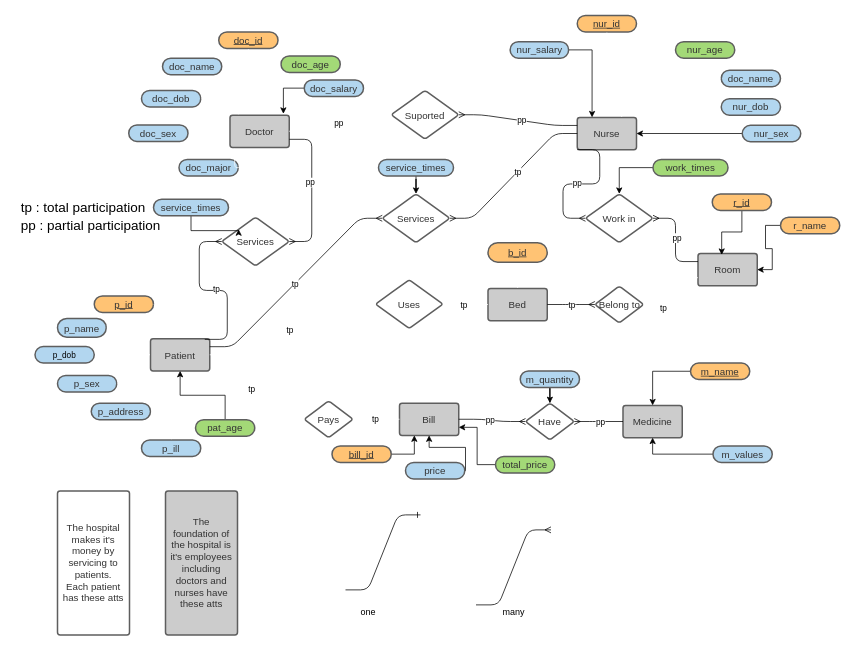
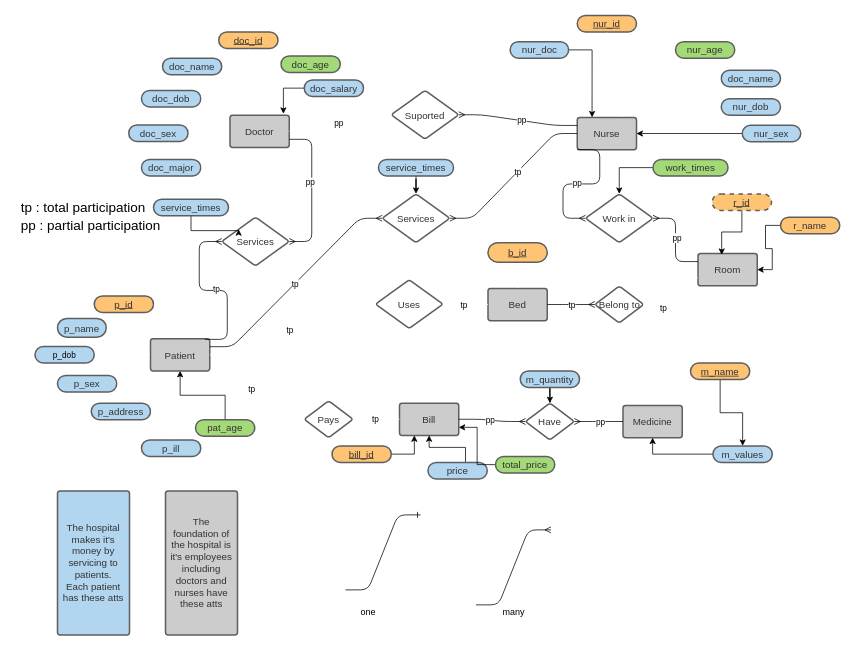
(540, 50) -> (540, 50)
(209, 168) -> (171, 168)
(742, 202) -> (742, 202)
(657, 371) -> (743, 414)
(435, 471) -> (458, 471)
(93, 563) -> (93, 563)
